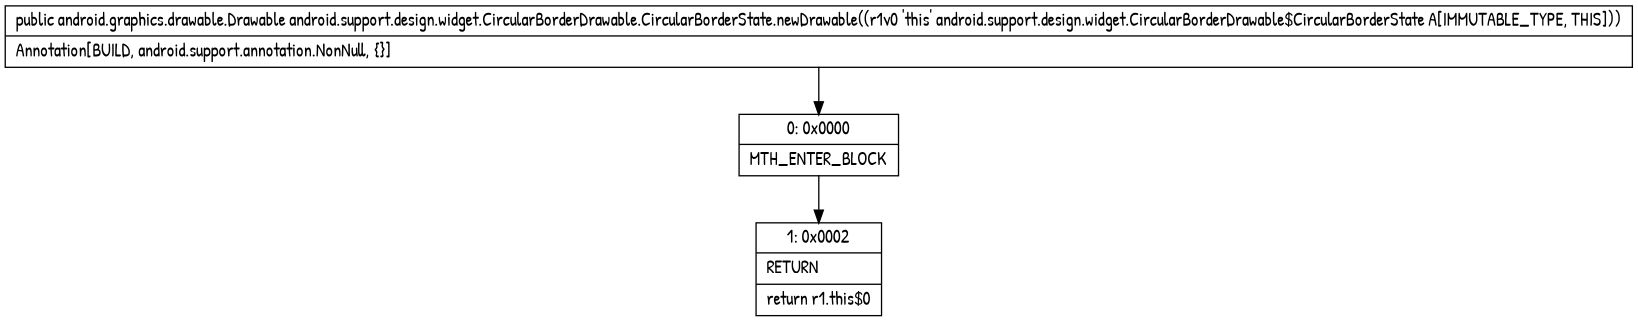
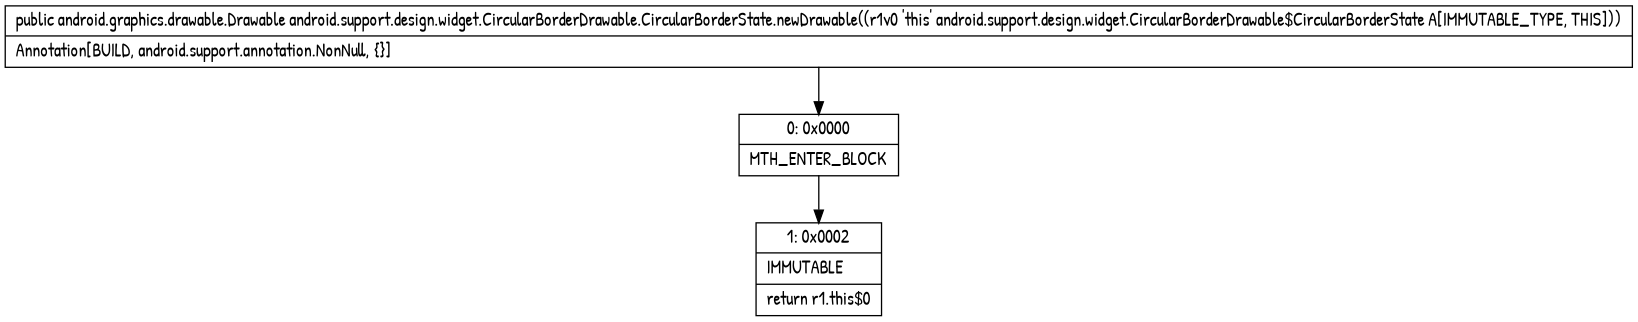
(793, 268) -> (805, 268)
